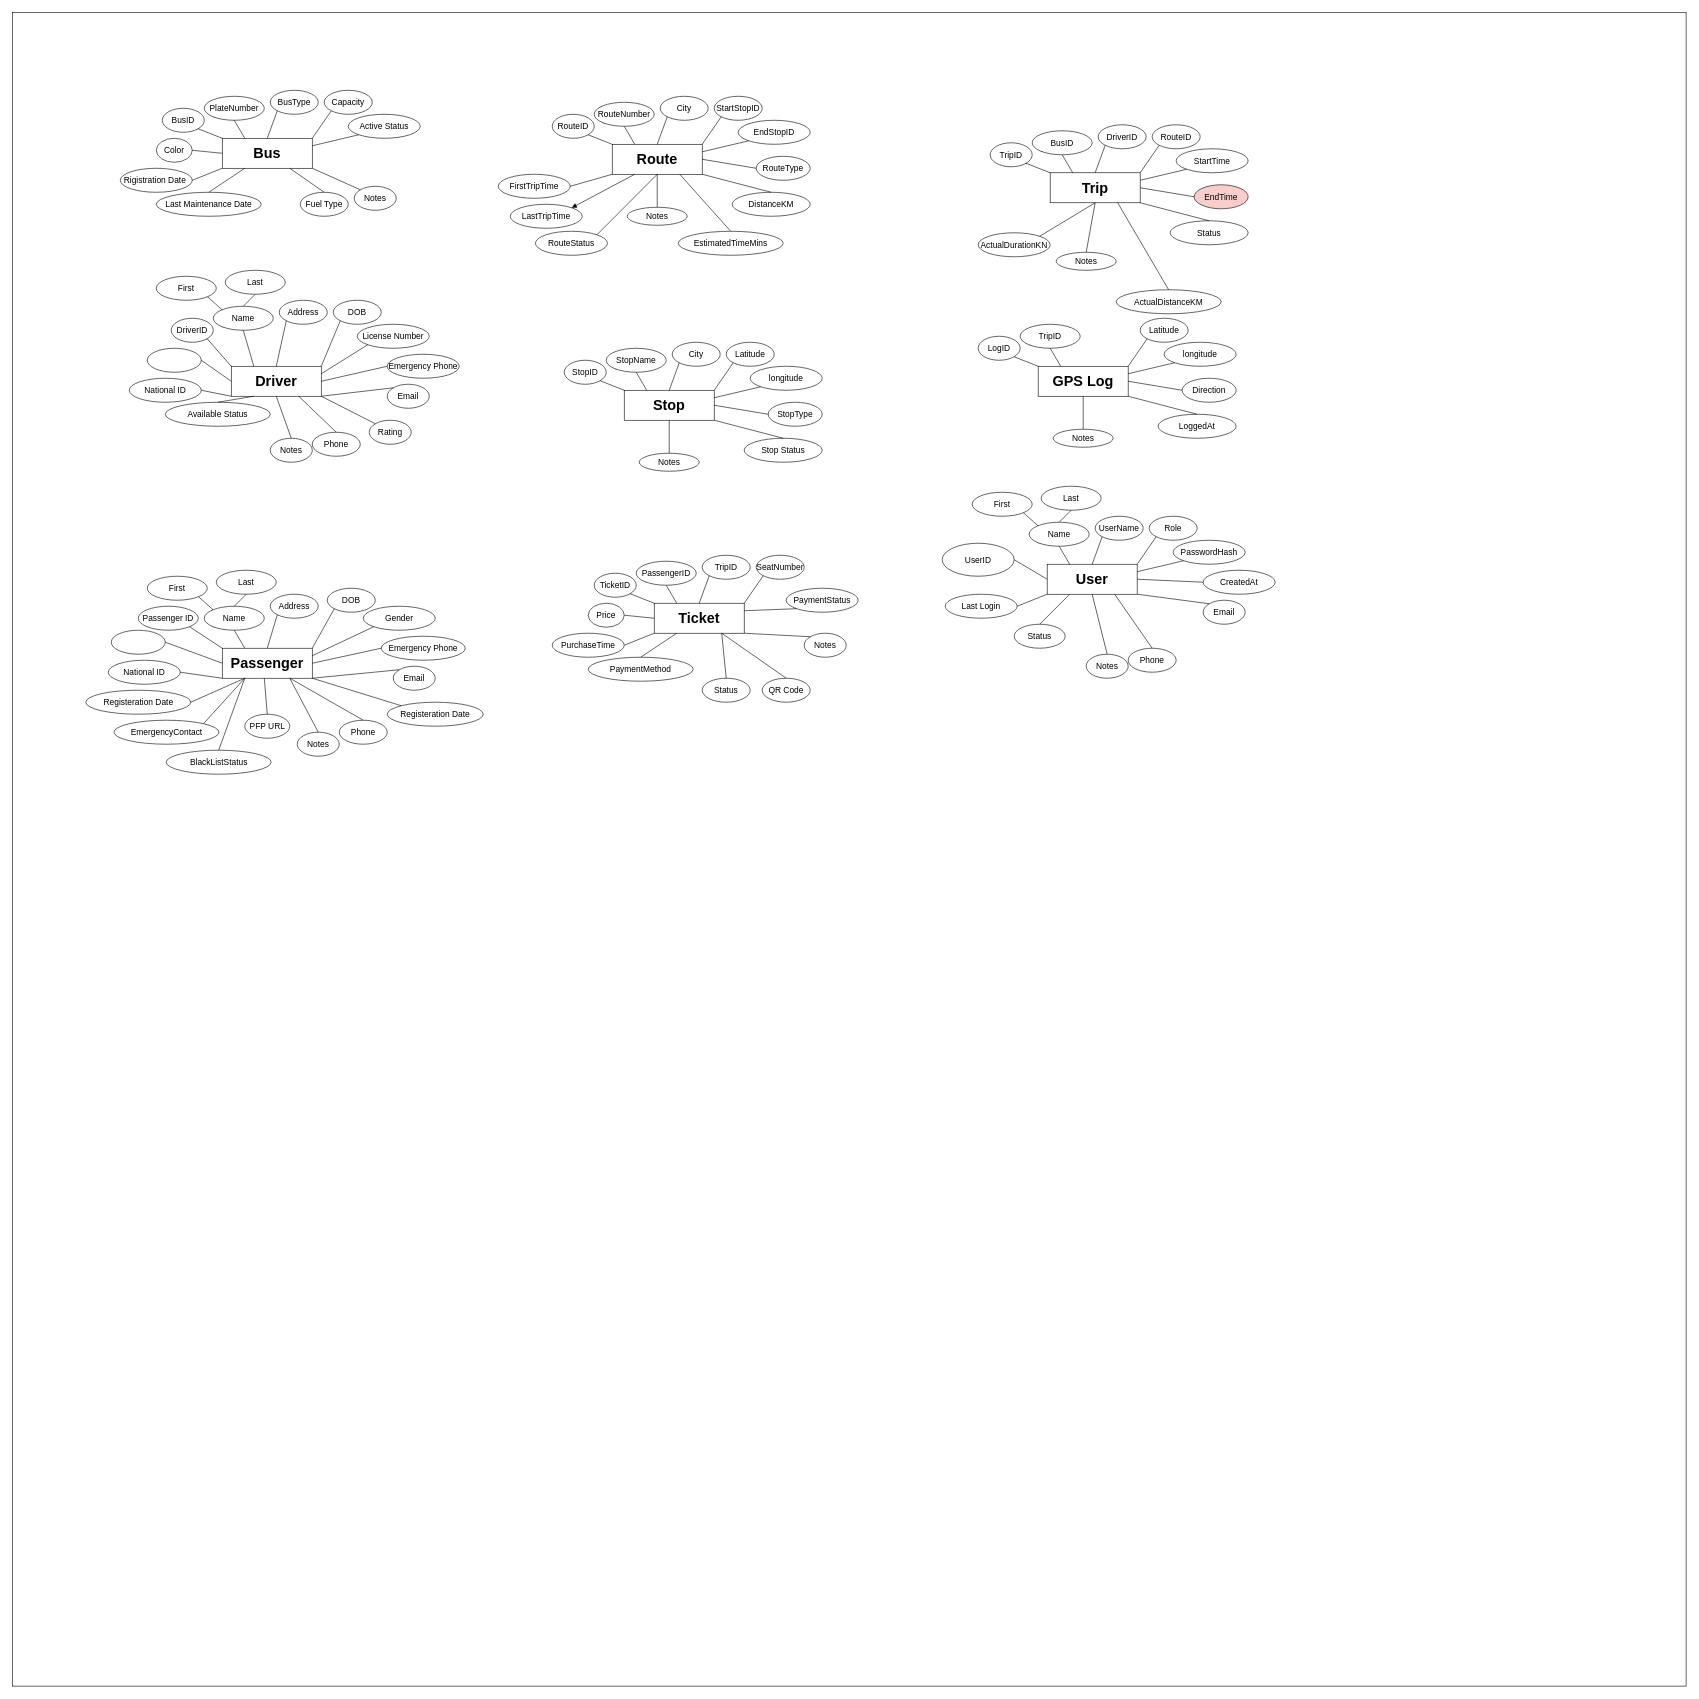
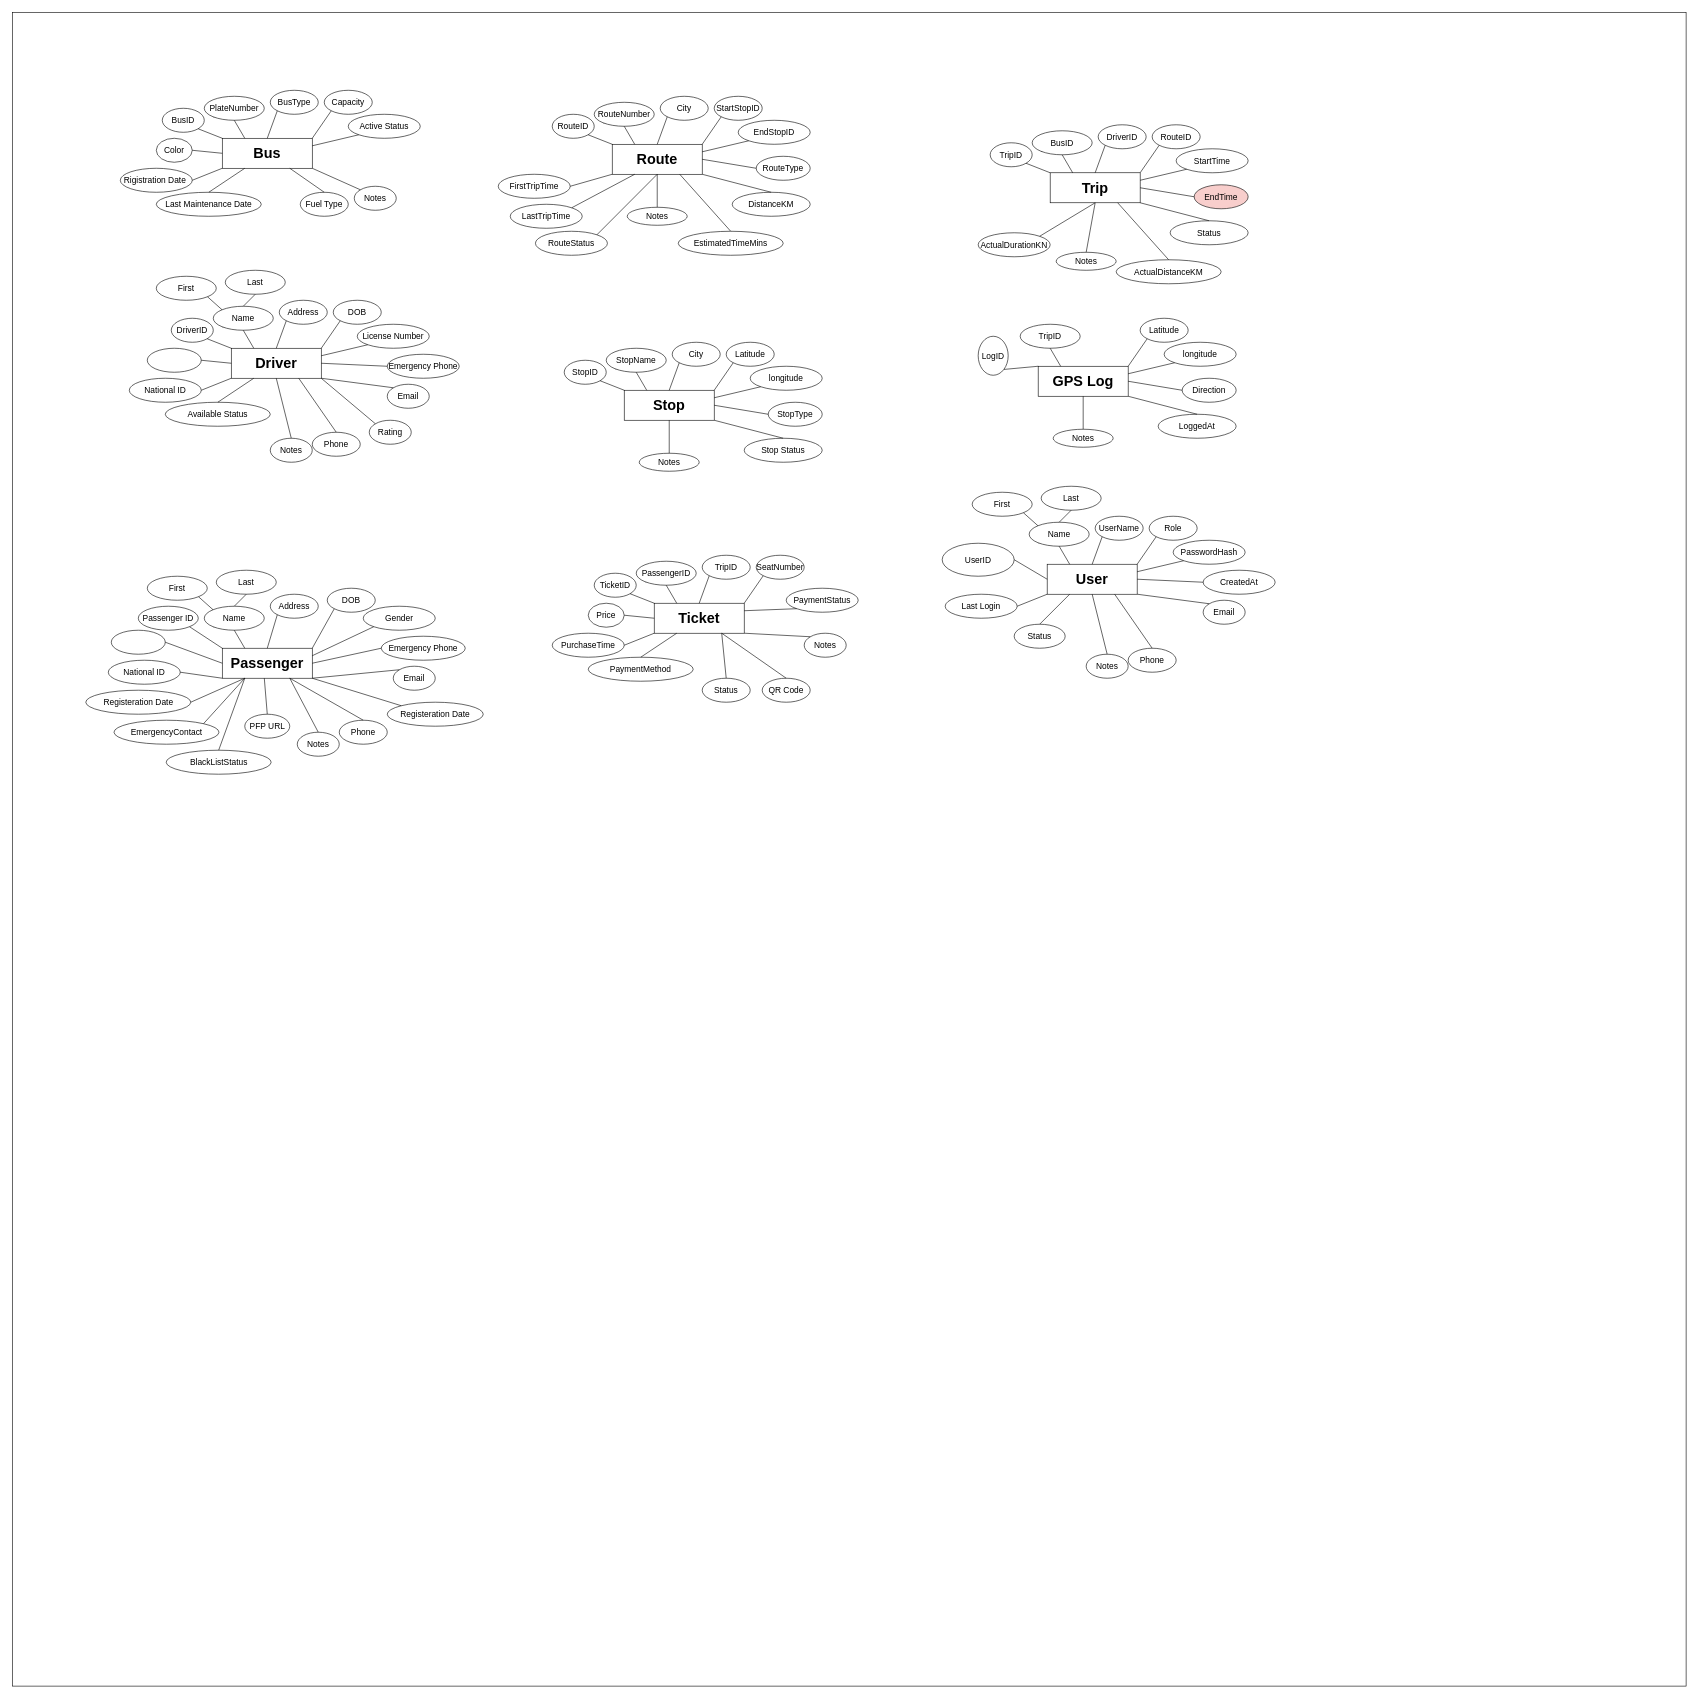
(577, 205) -> (575, 206)
(1169, 302) -> (1169, 272)
(999, 348) -> (993, 356)
(276, 381) -> (276, 363)
